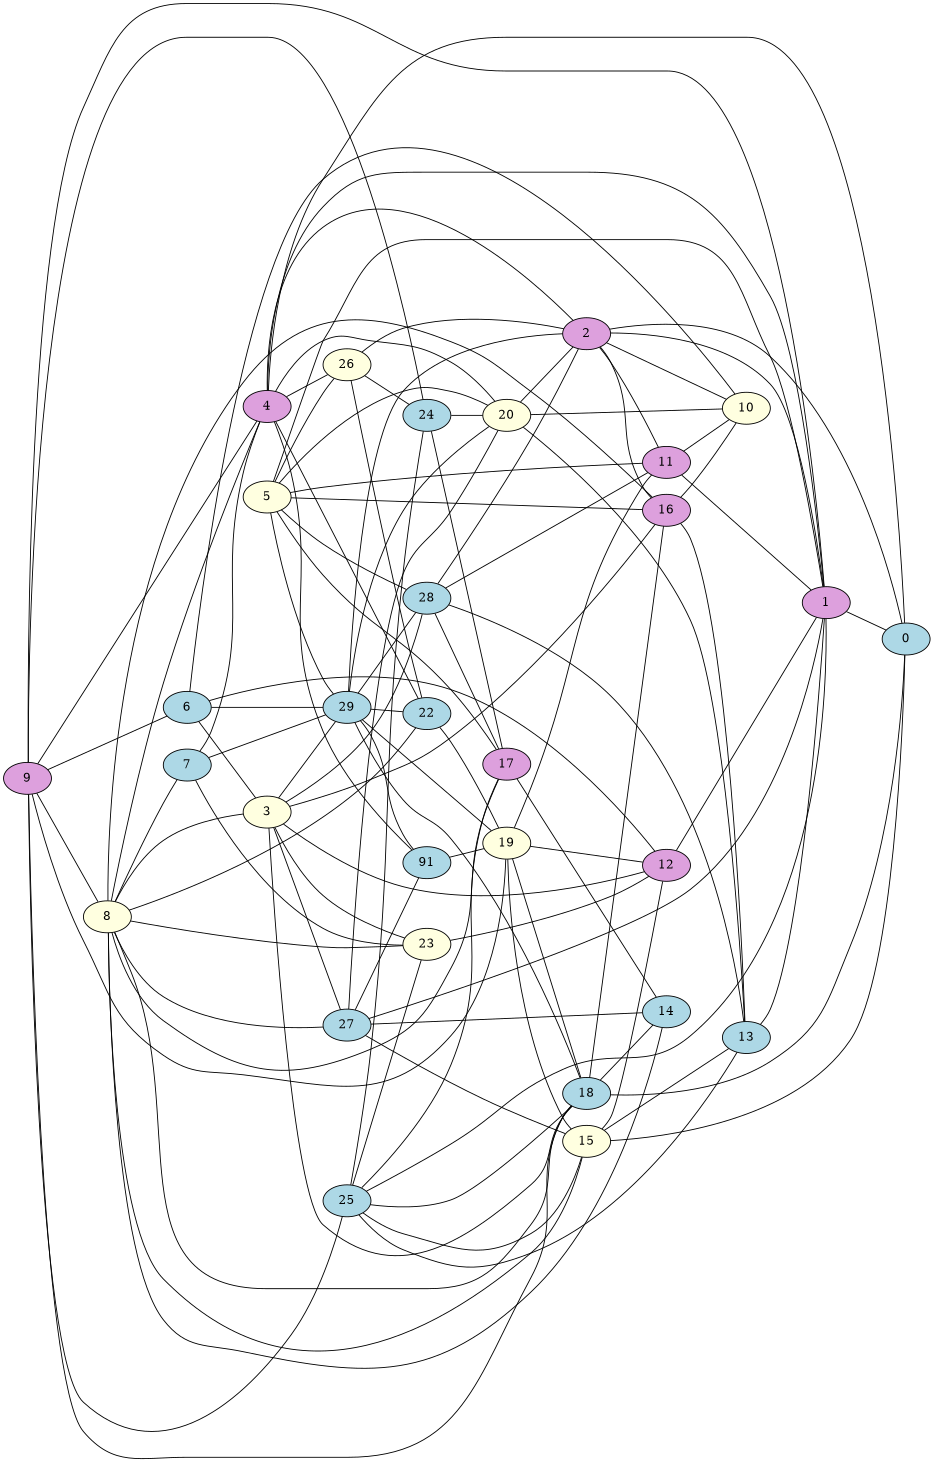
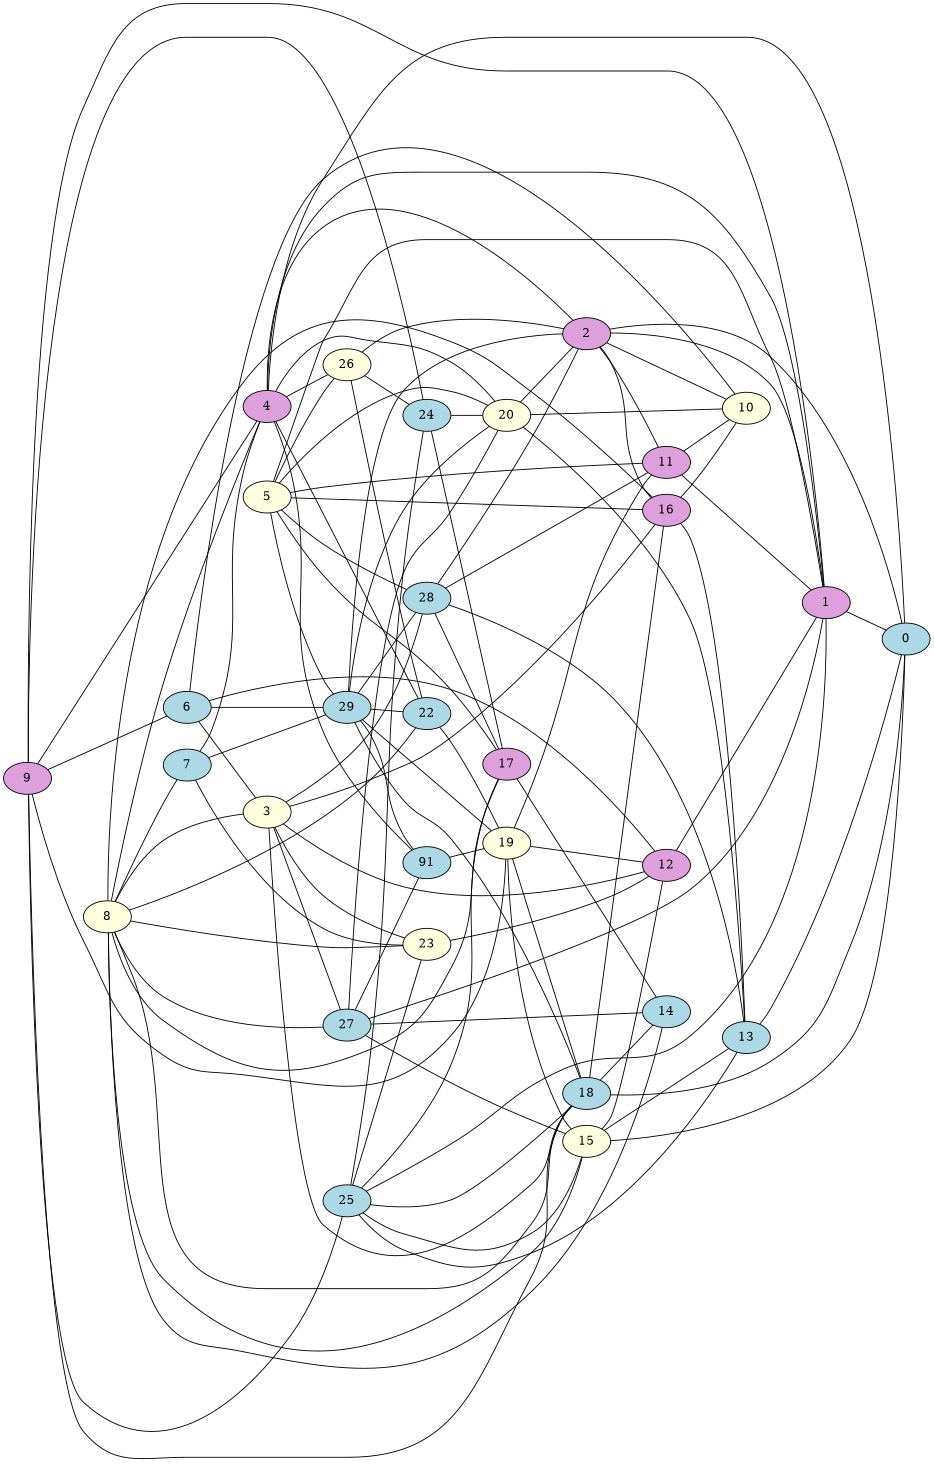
(307, 760) -> none
(67, 847) -> none
(802, 855) -> (844, 845)
